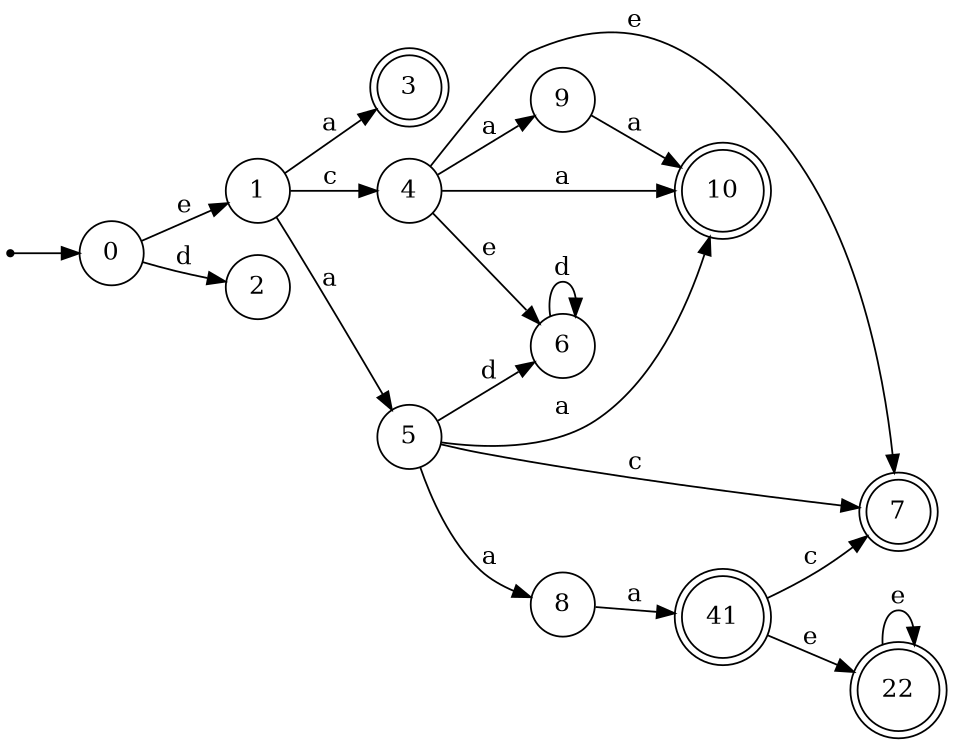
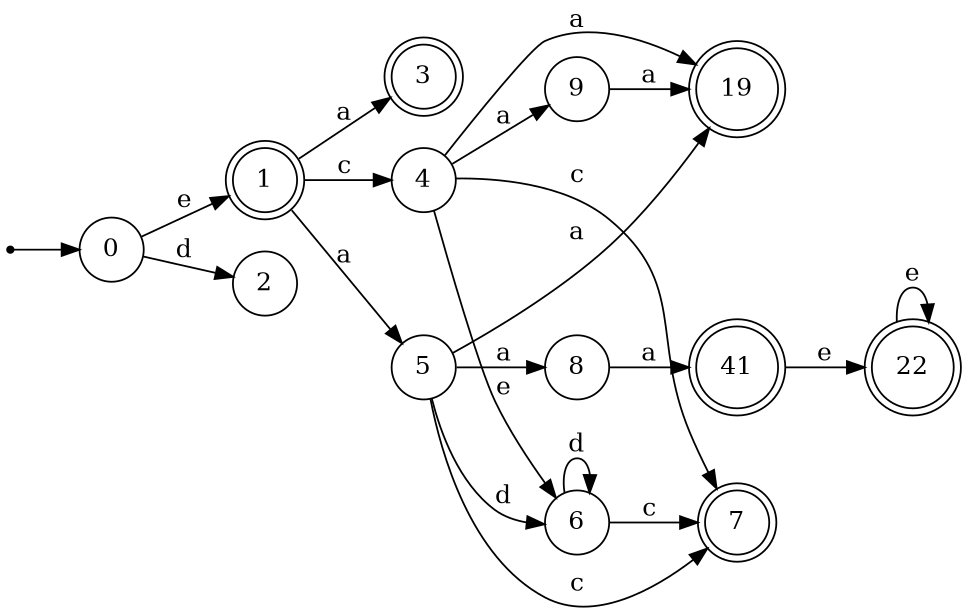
(635, 21) -> (577, 176)
(258, 191) -> (265, 180)
(723, 191) -> (737, 89)
(811, 575) -> (645, 523)
